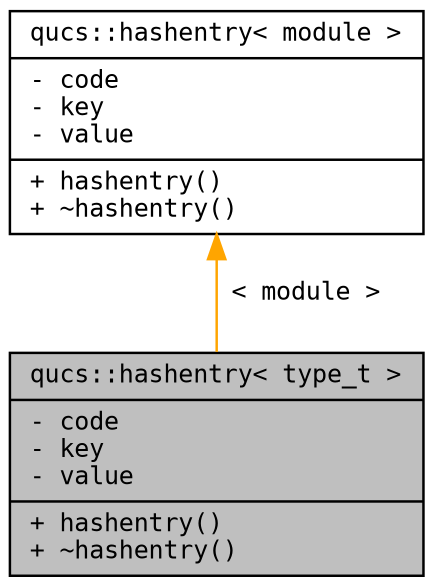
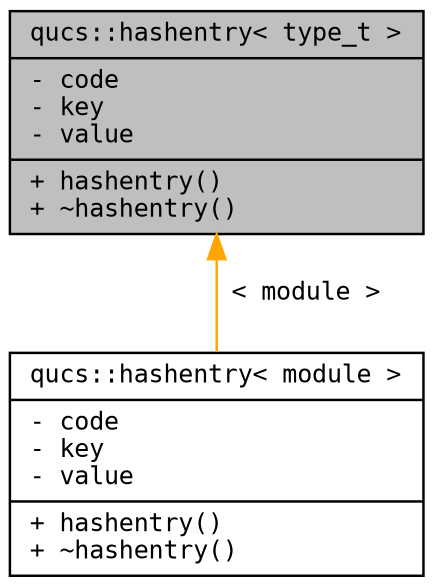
(217, 306) -> (217, 306)
